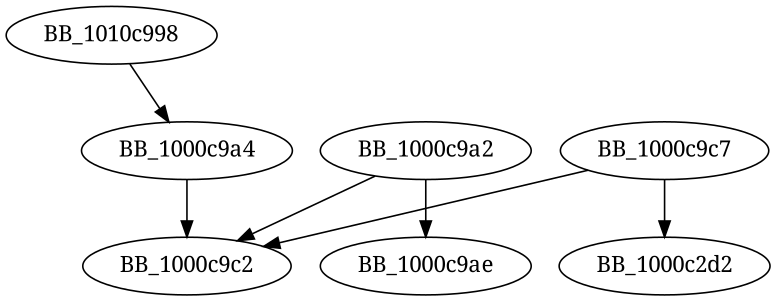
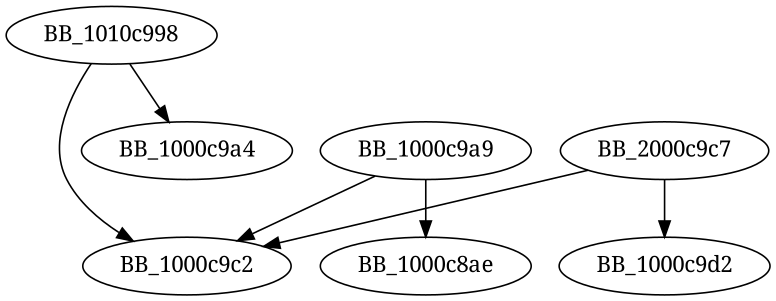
(426, 151) -> (426, 151)
(665, 151) -> (665, 151)
(187, 201) -> (60, 156)
(426, 266) -> (426, 266)
(665, 266) -> (665, 266)
